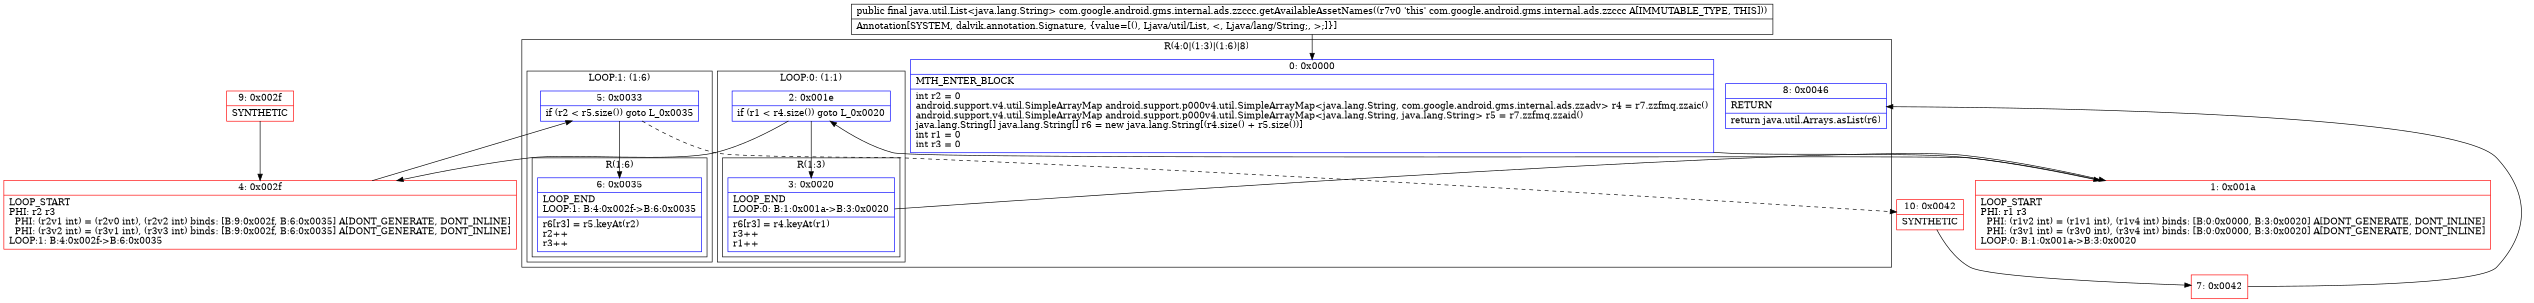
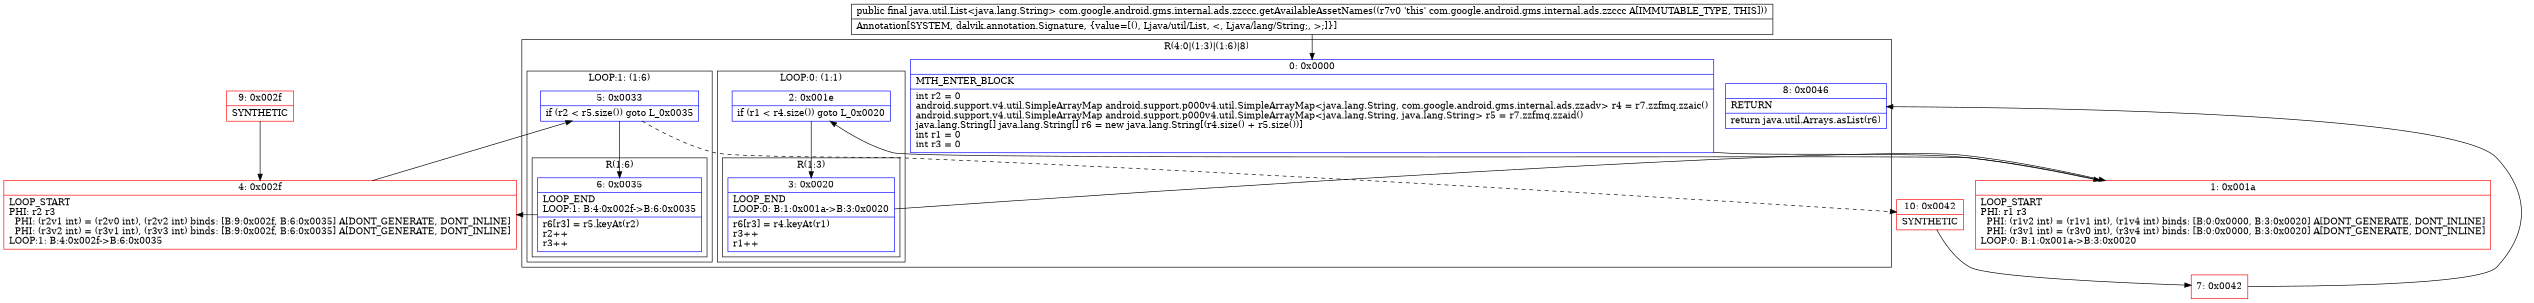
(510, 160) -> (530, 215)
